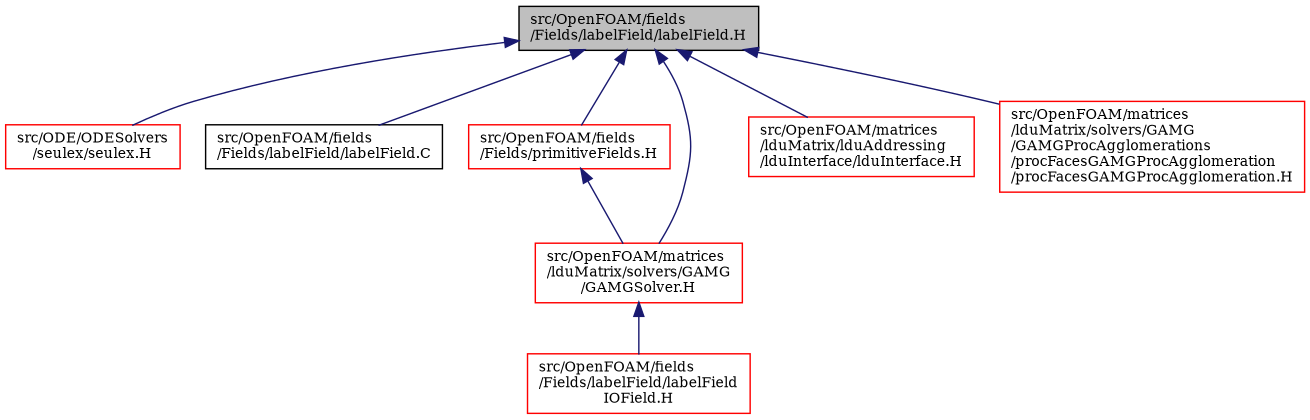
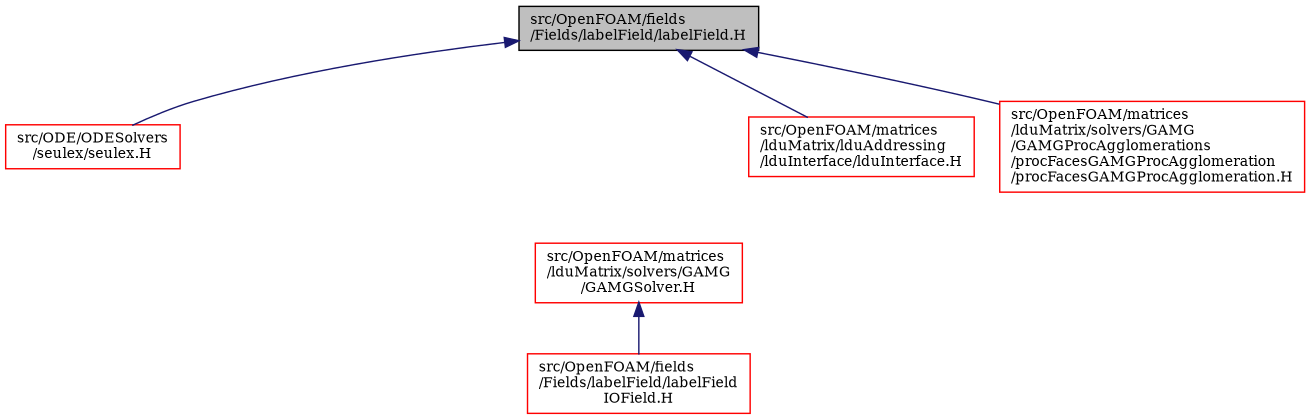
(324, 147) -> none
(569, 147) -> none
(690, 153) -> none
